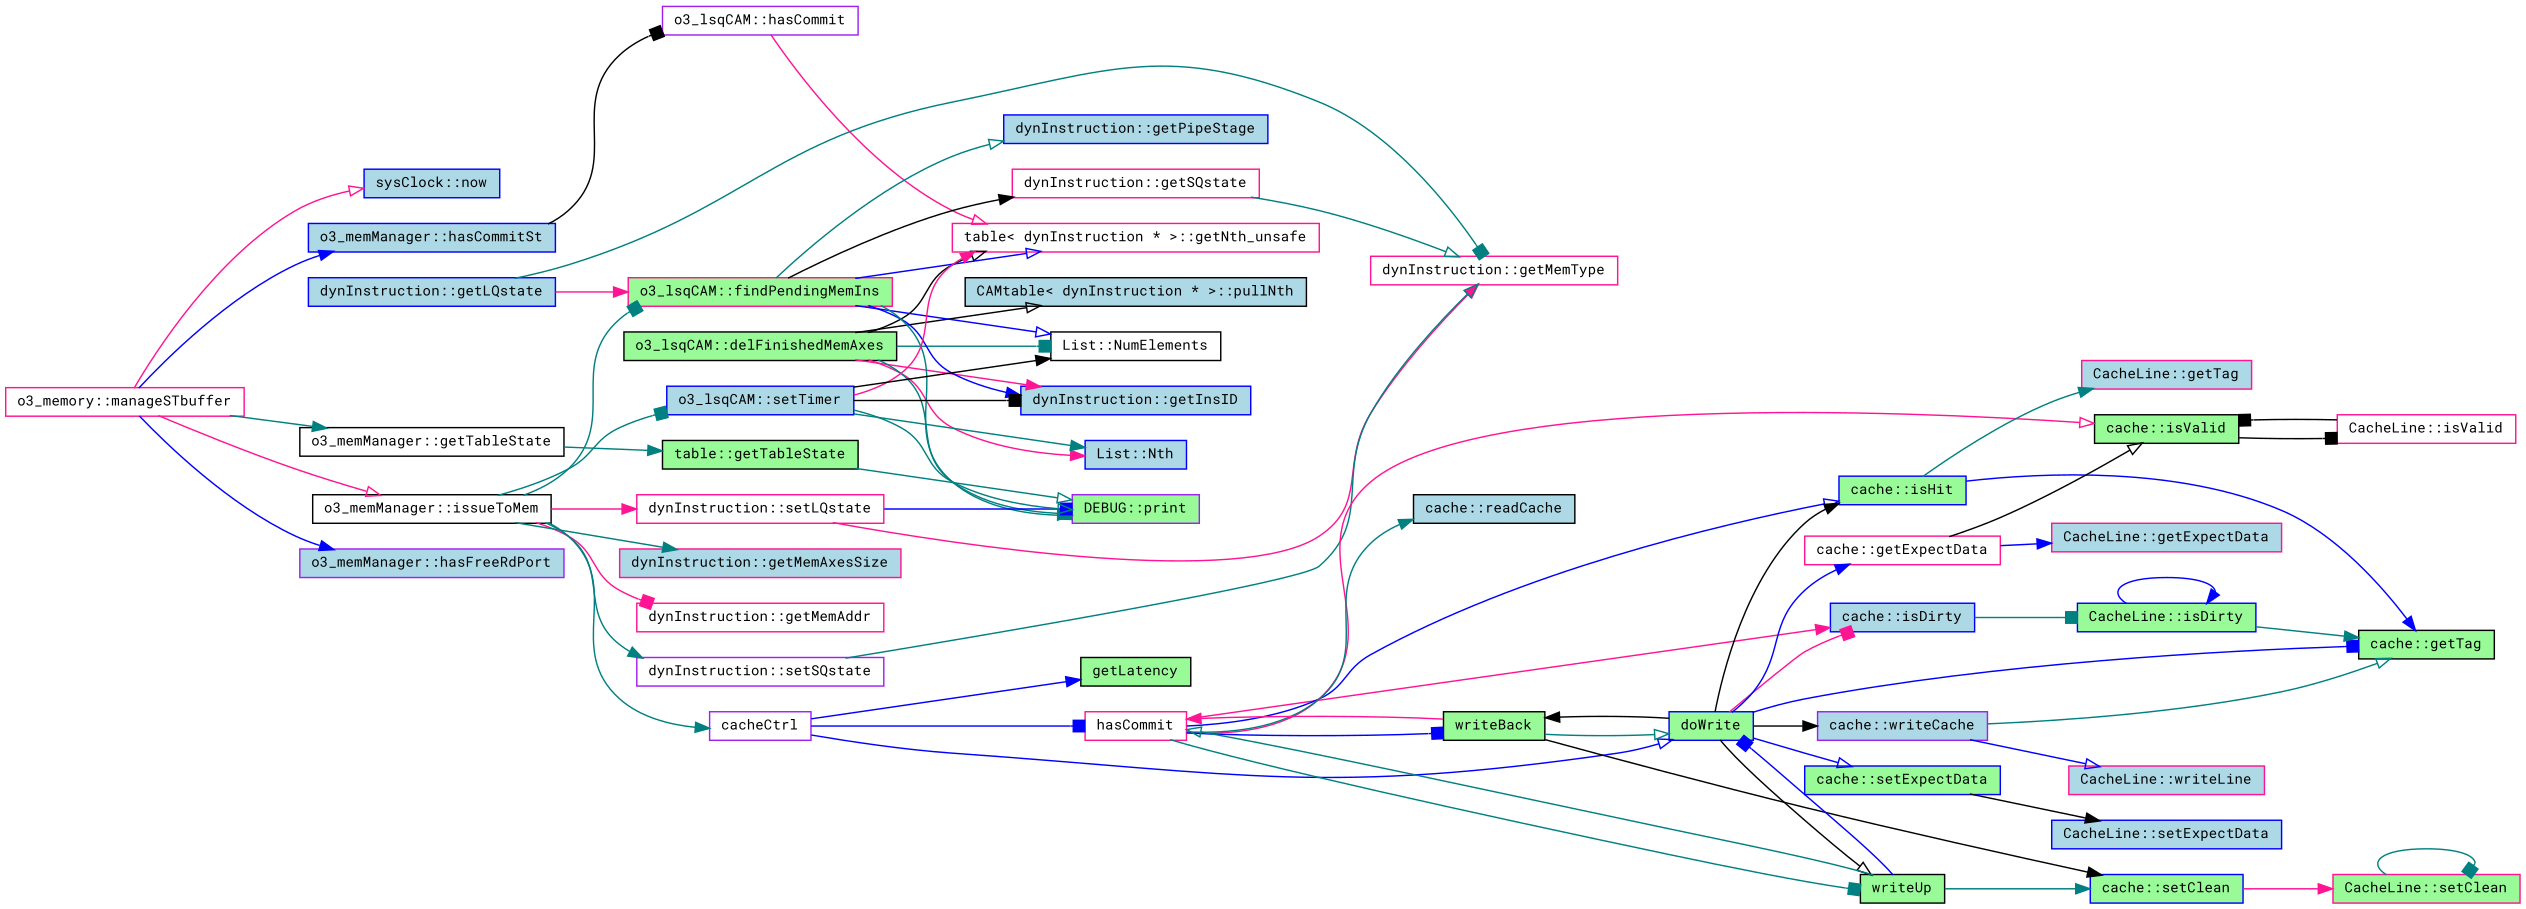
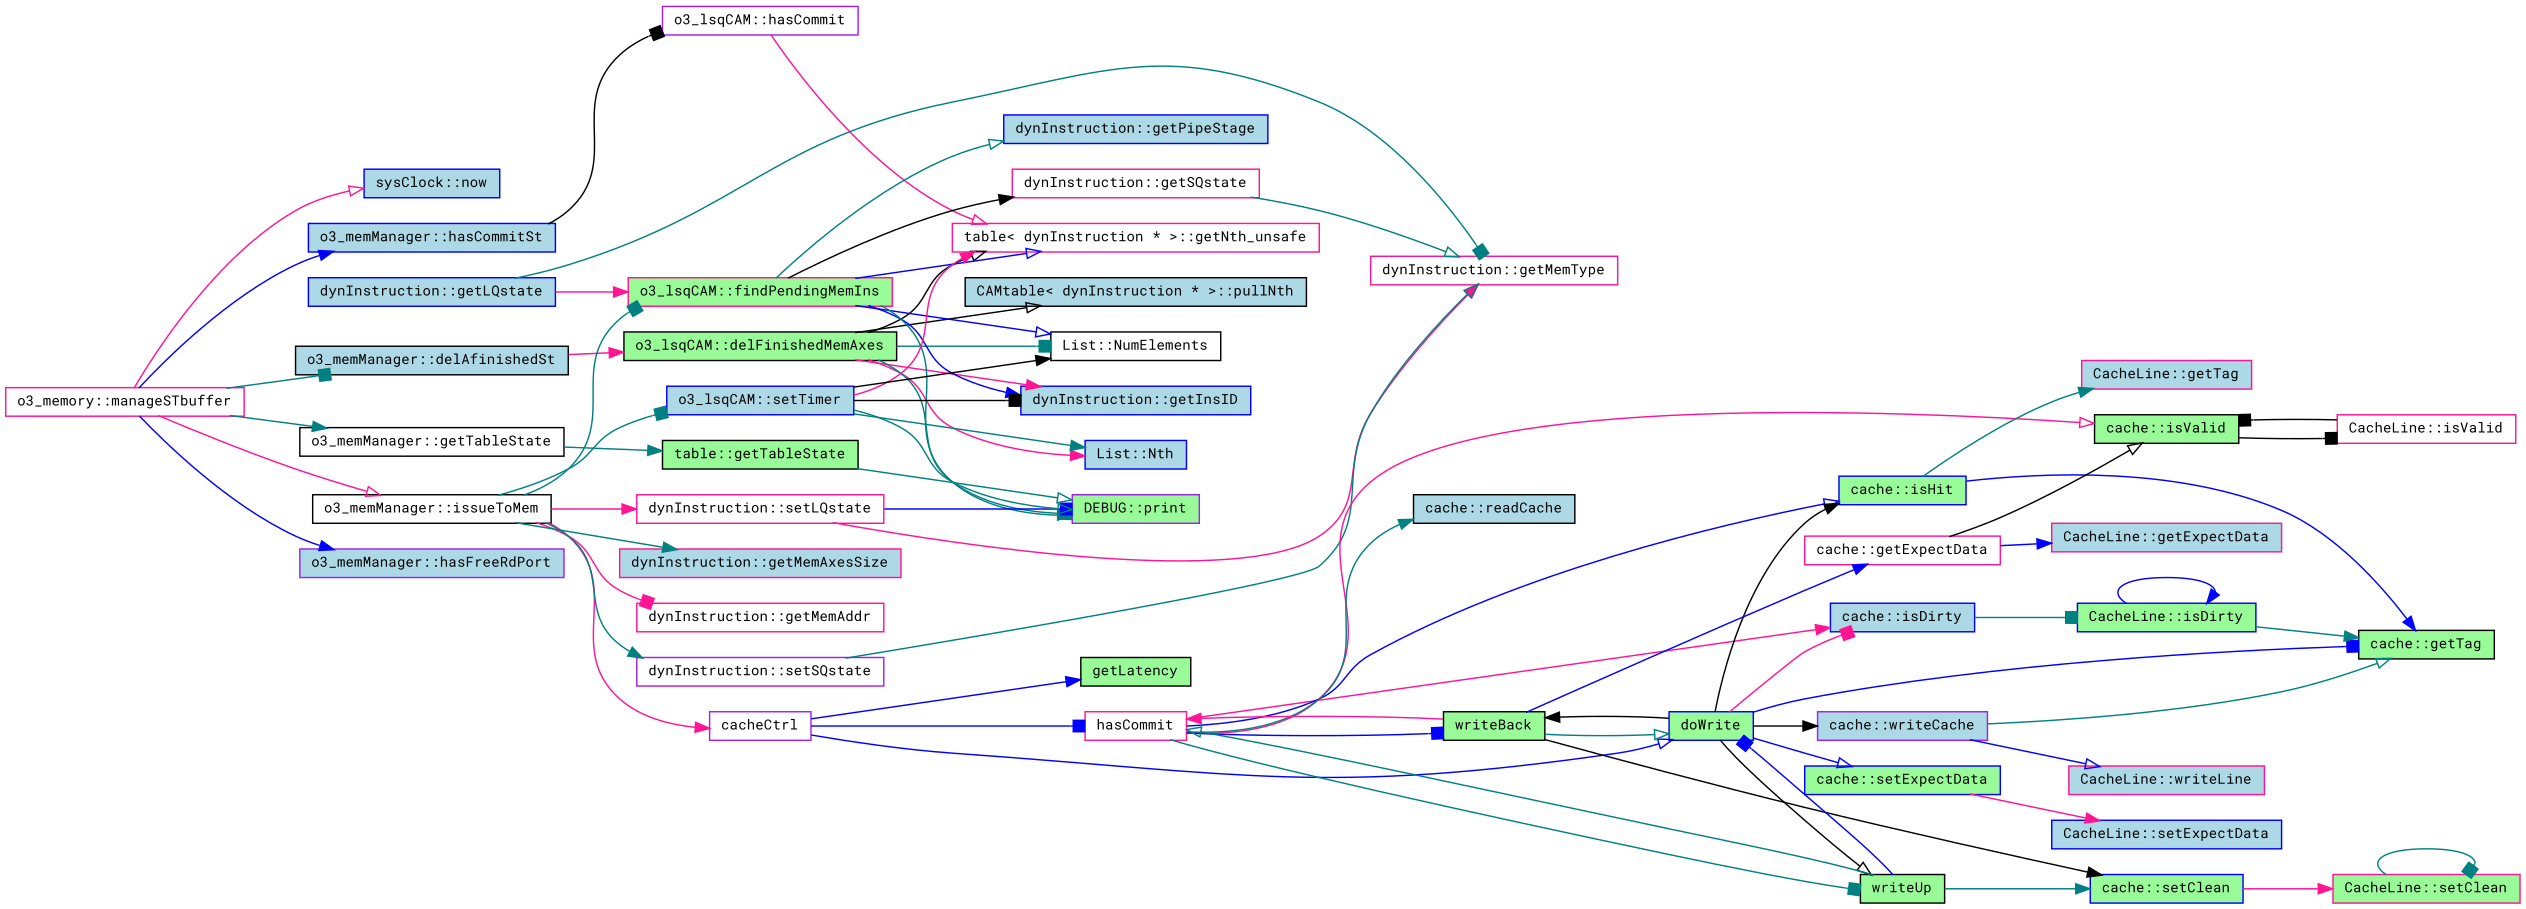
none -> (432, 361)
(1775, 645) -> (1698, 637)
(594, 646) -> (594, 646)
(2028, 806) -> (2028, 806)
